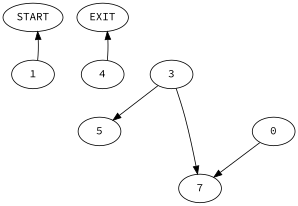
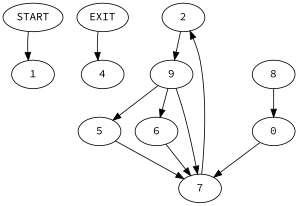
none -> (183, 17)
(38, 50) -> (28, 42)
(108, 50) -> (97, 42)
(172, 74) -> (172, 74)
none -> (274, 74)
none -> (157, 131)
none -> (146, 158)
